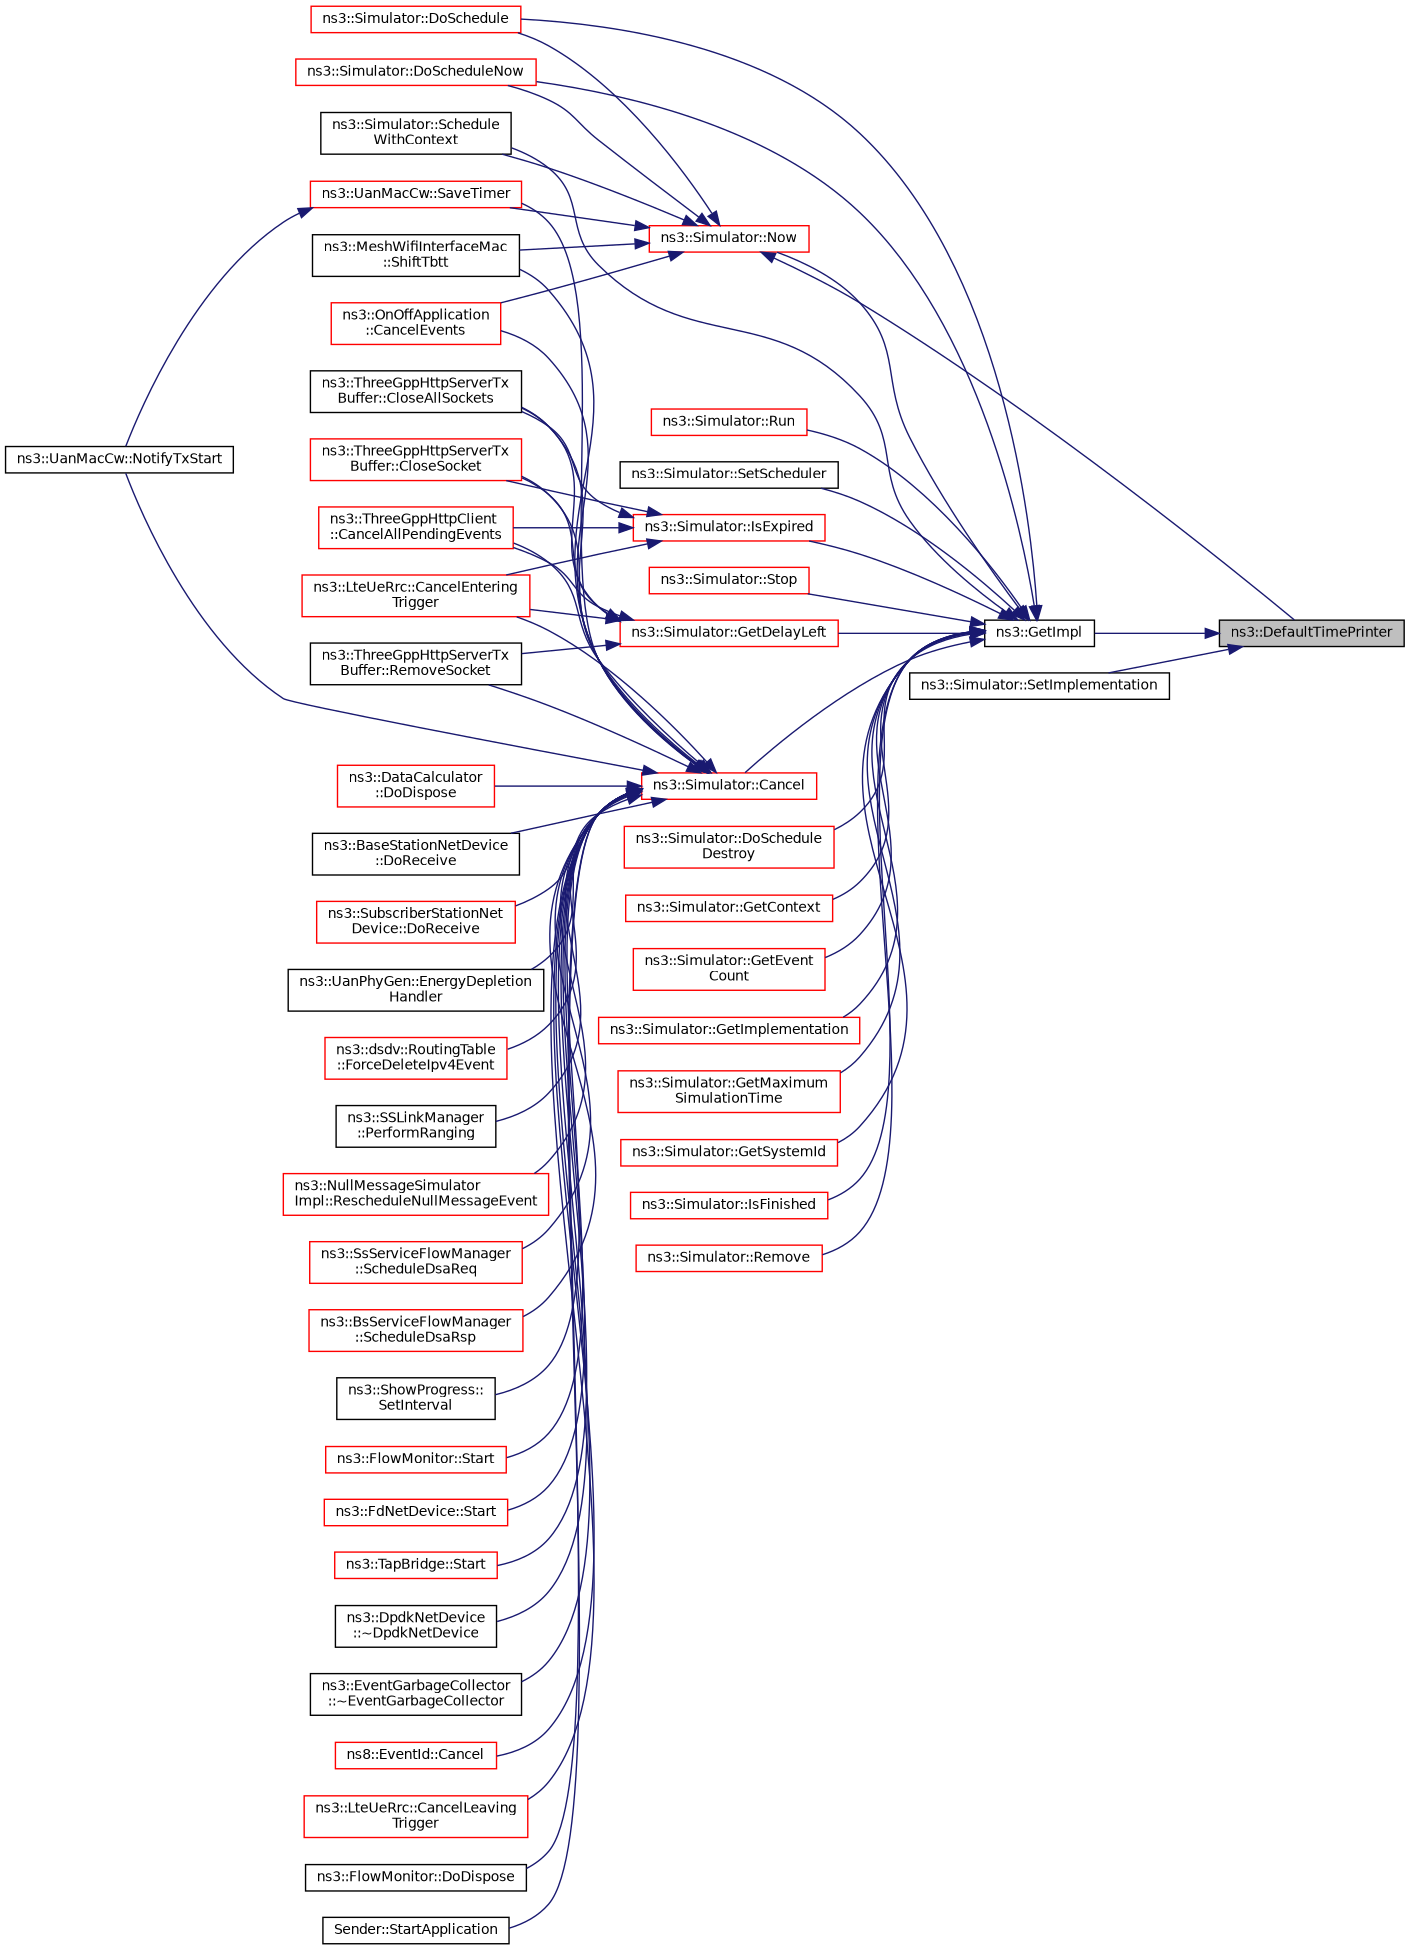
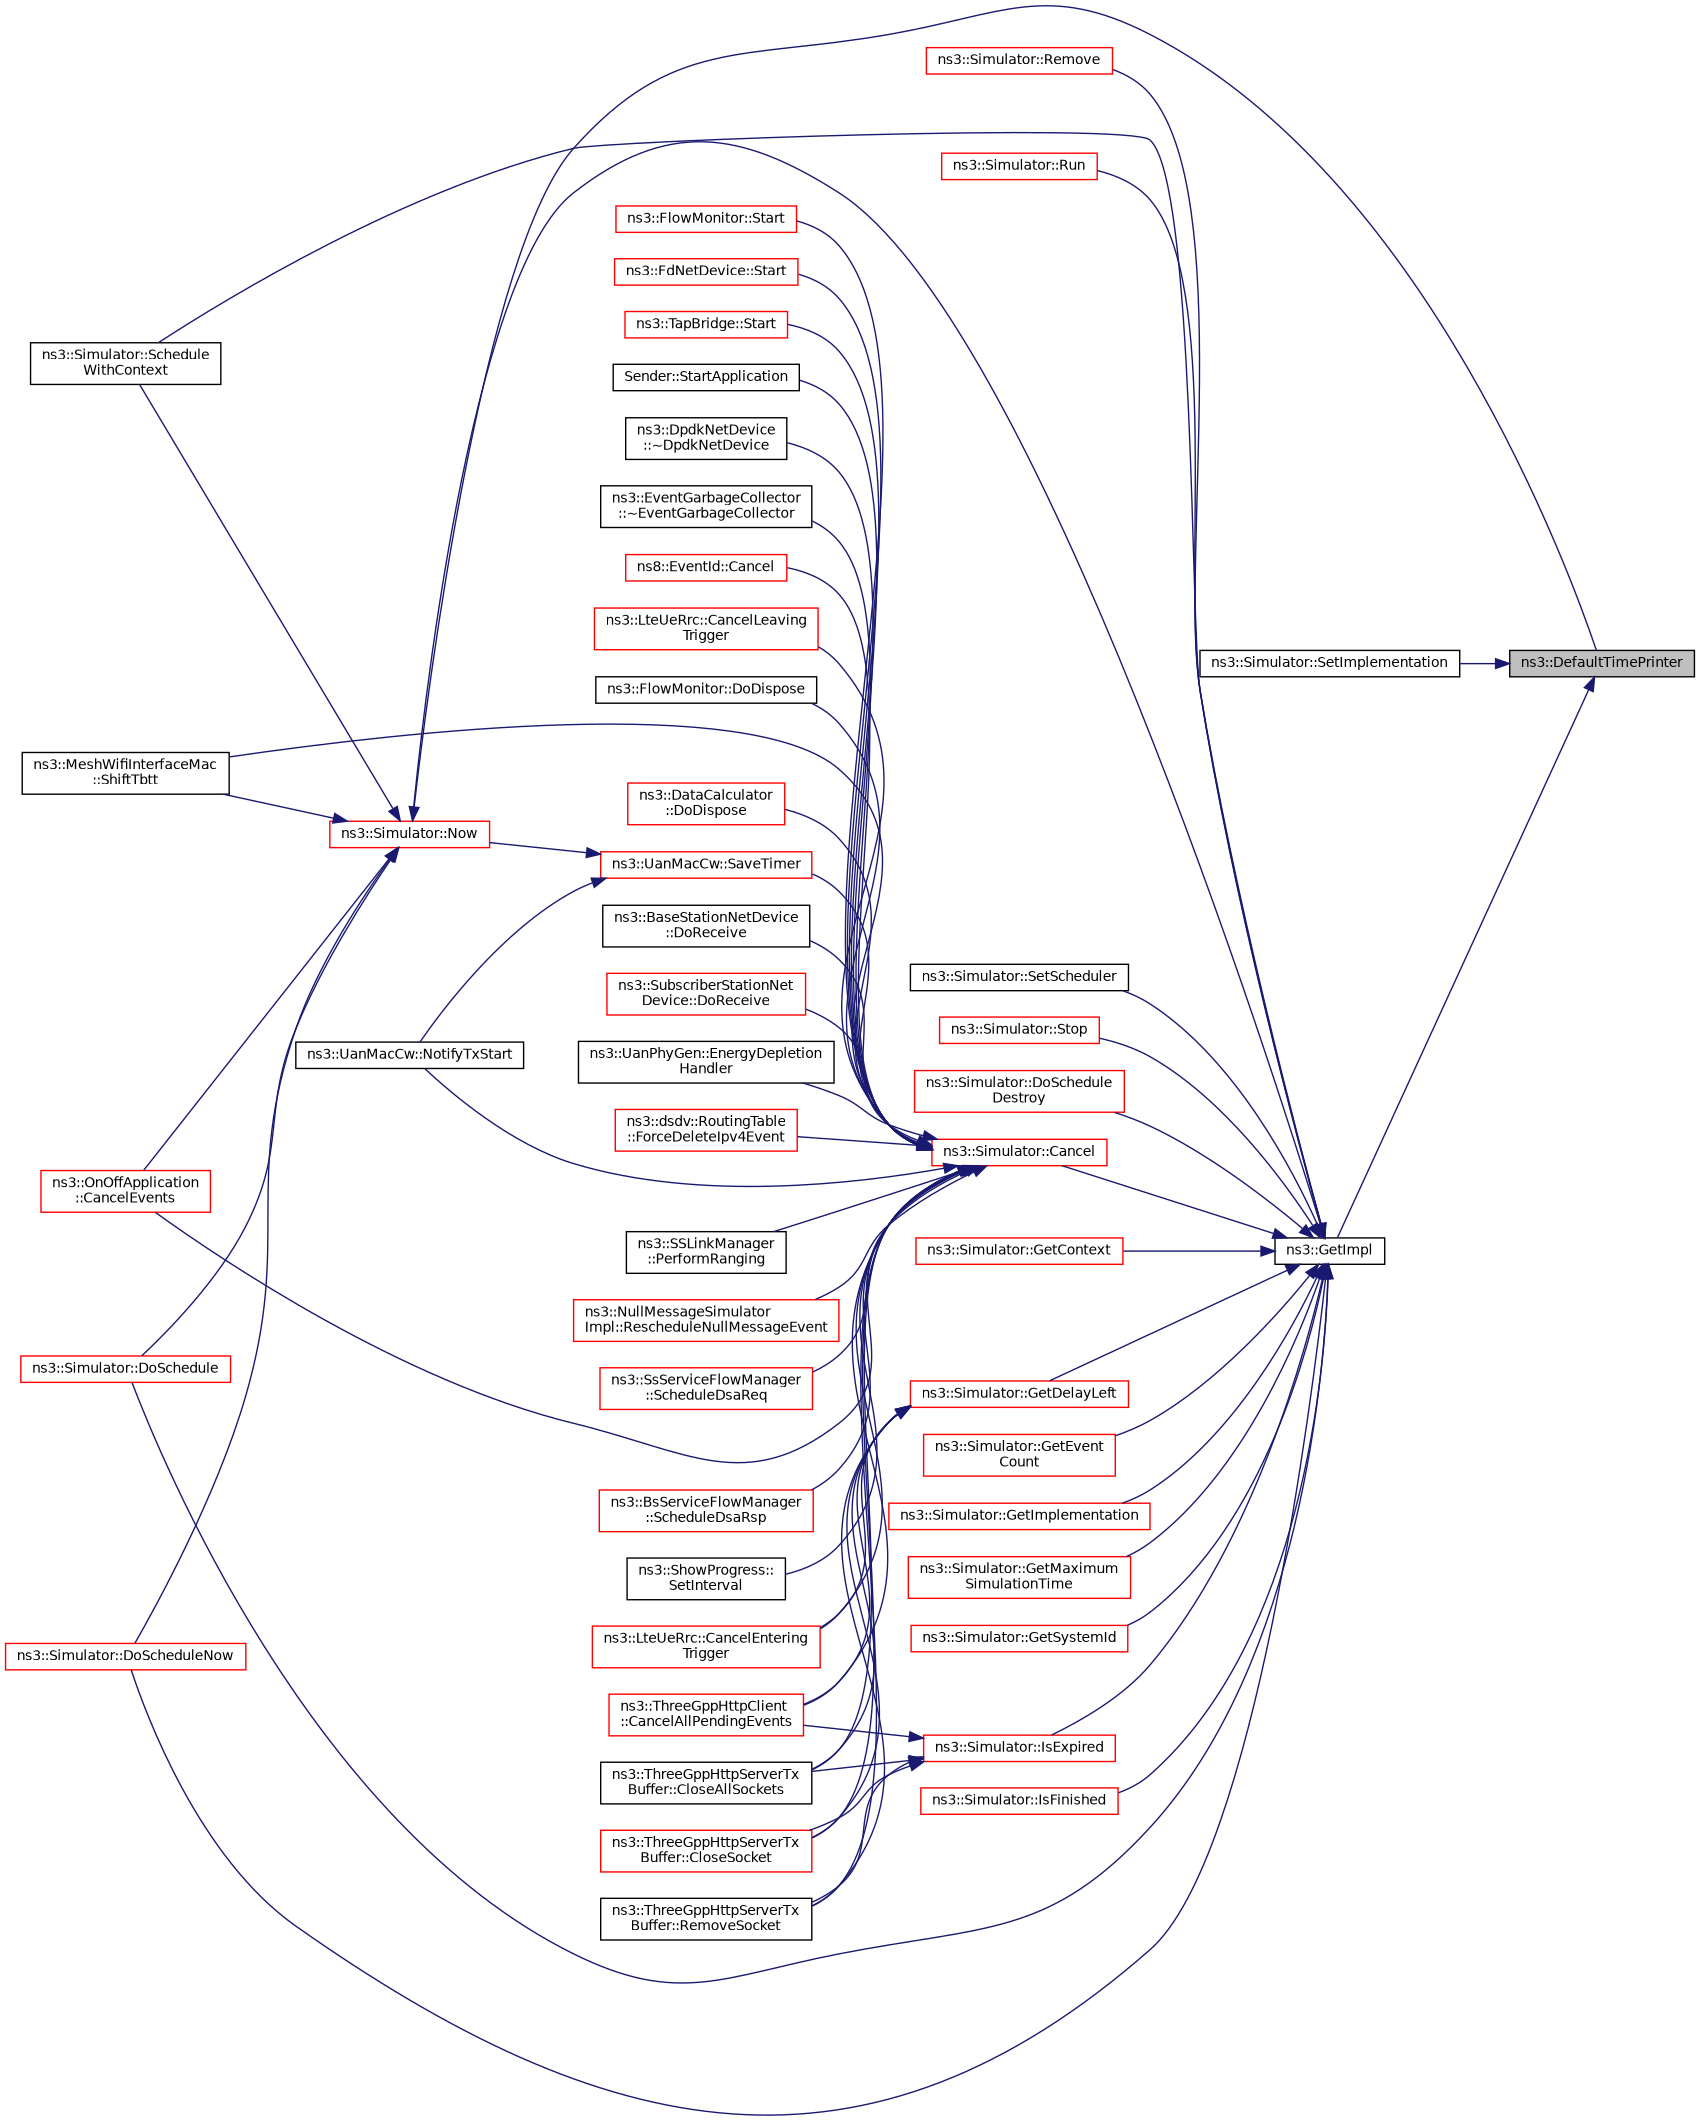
(566, 216) -> (538, 848)
(591, 556) -> (863, 1833)
